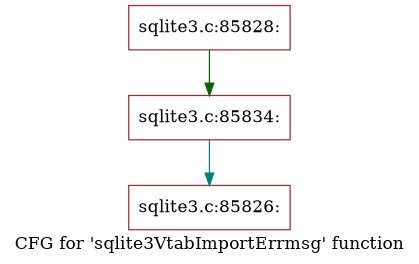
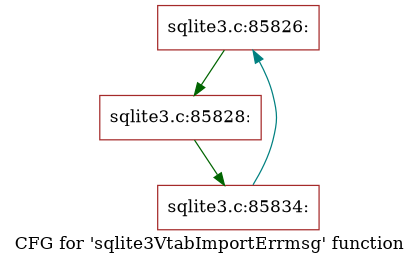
none -> (213, 67)
